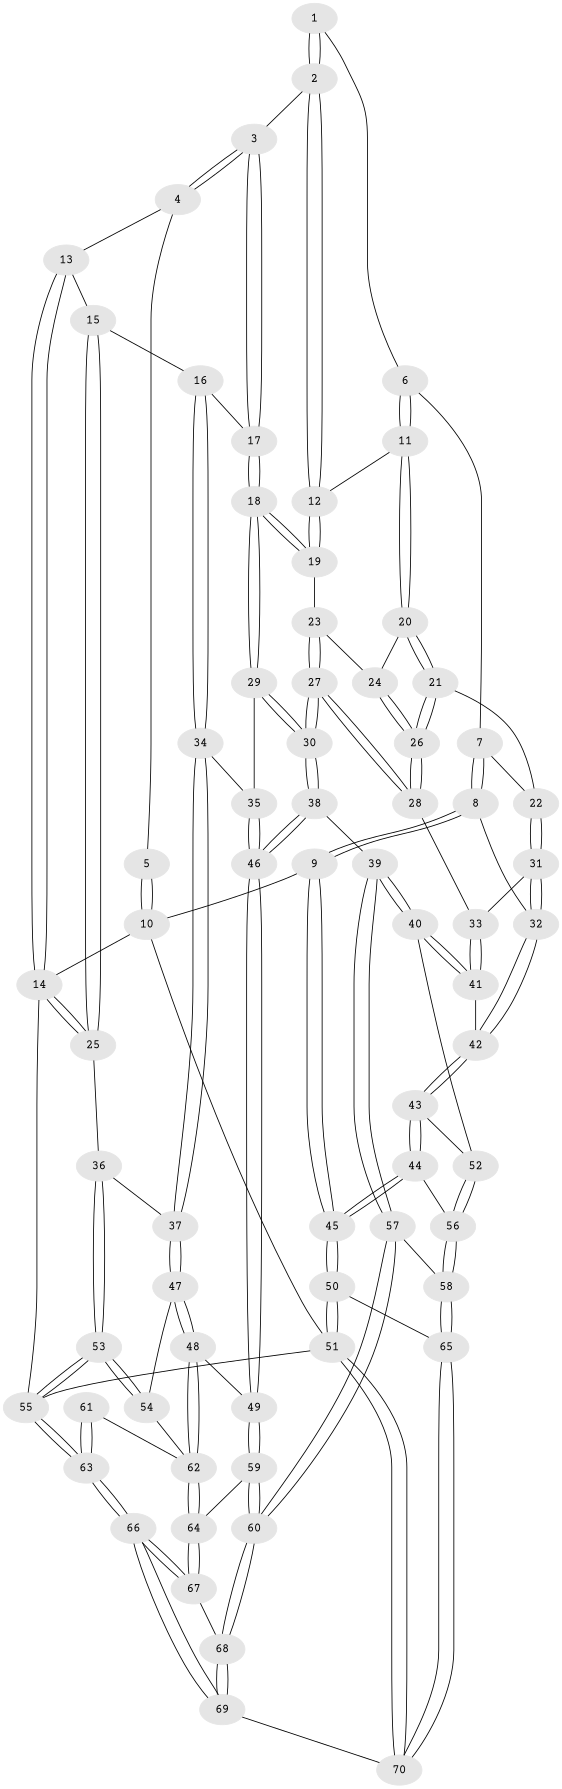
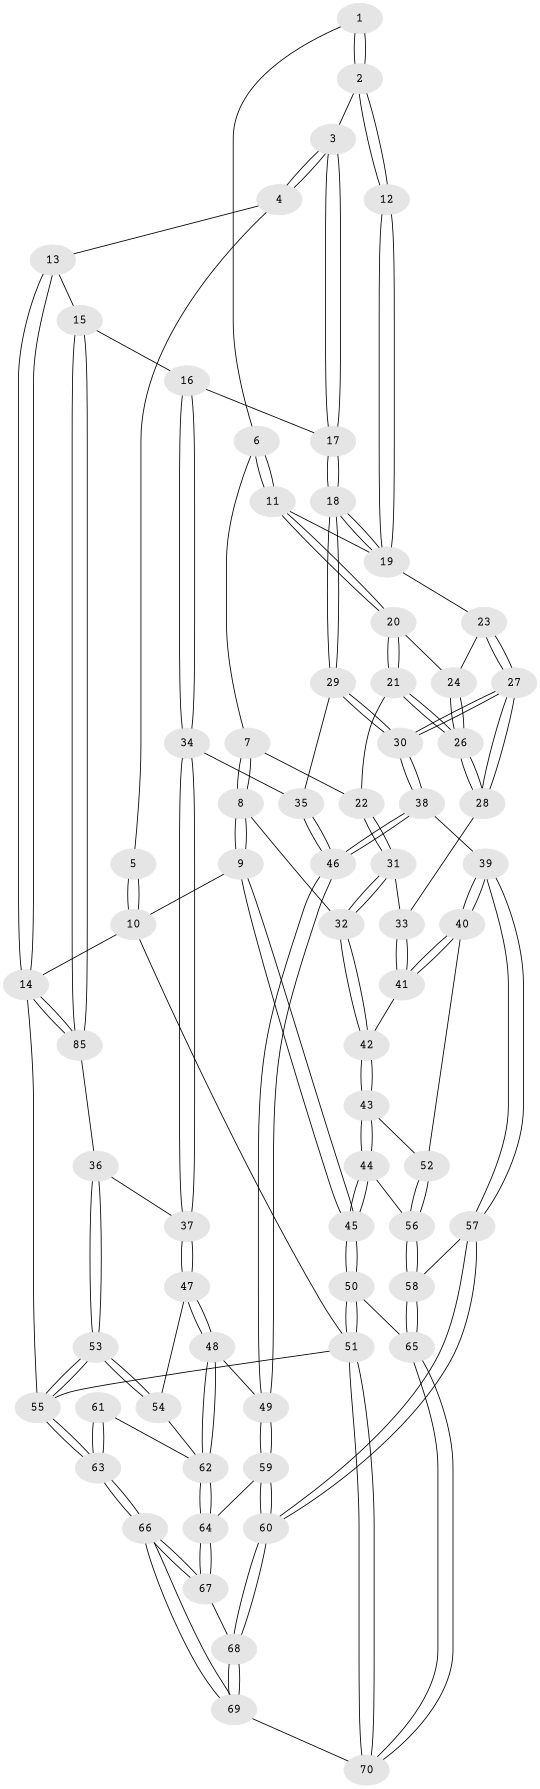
(360, 472) -> (324, 529)
(93, 1045) -> (80, 1045)
